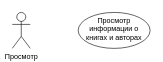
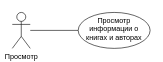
none -> (54, 30)
